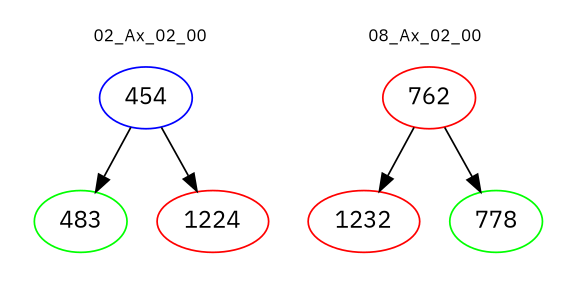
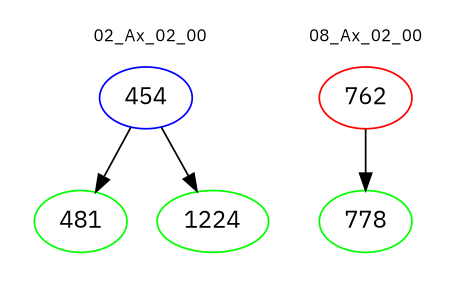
(81, 221) -> (81, 221)
(213, 221) -> (213, 221)
(364, 221) -> none
